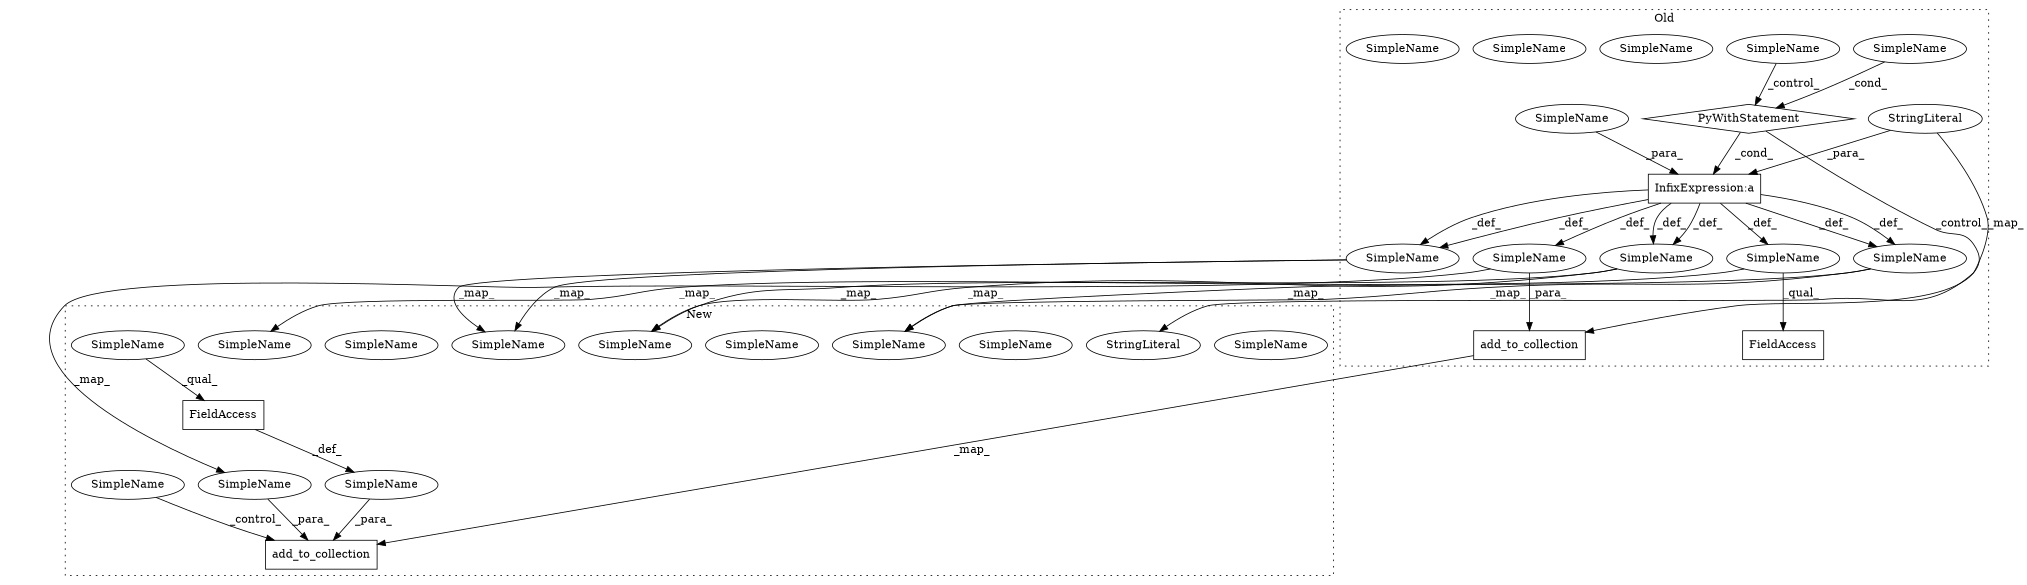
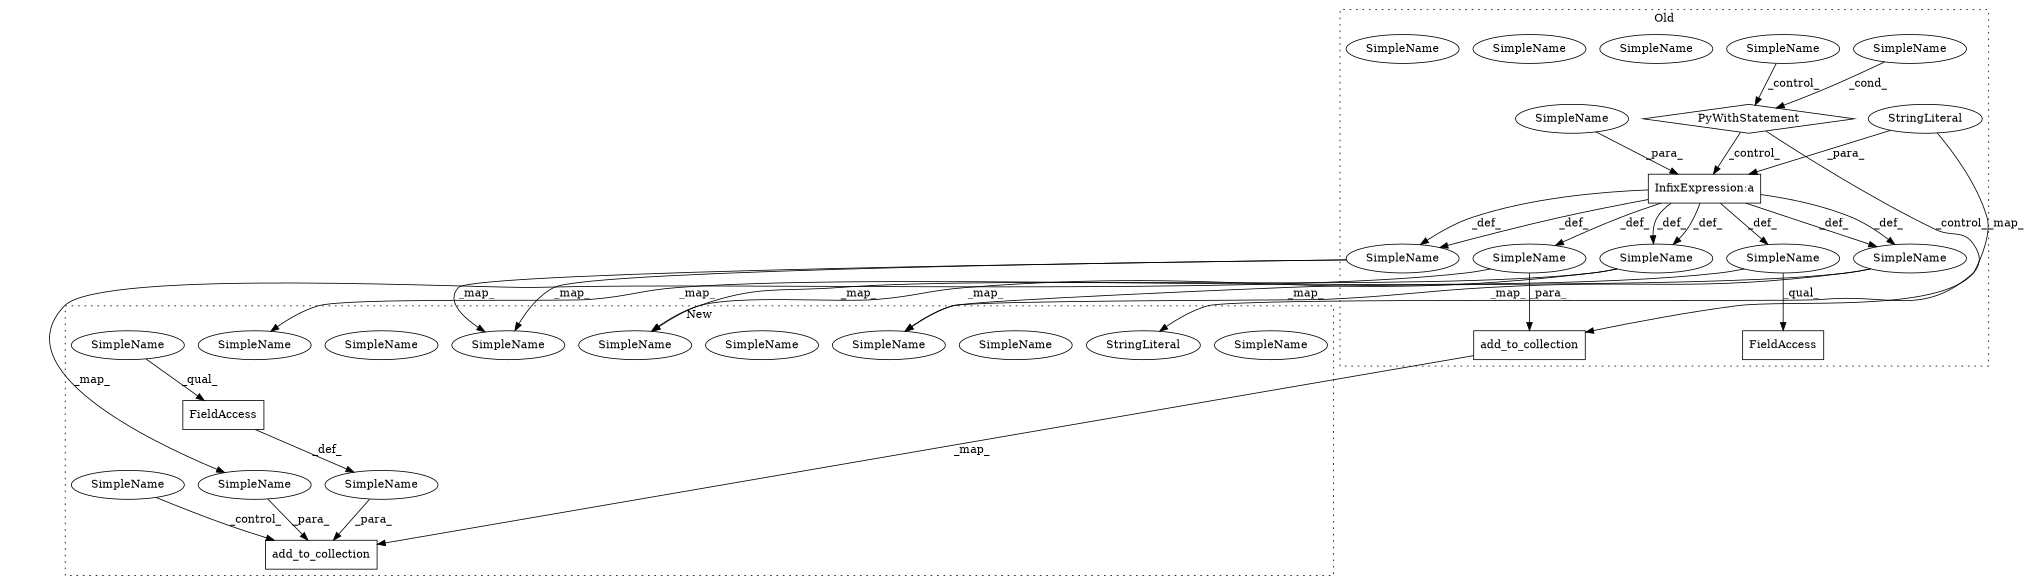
(1754, 154) -> (1754, 154)
